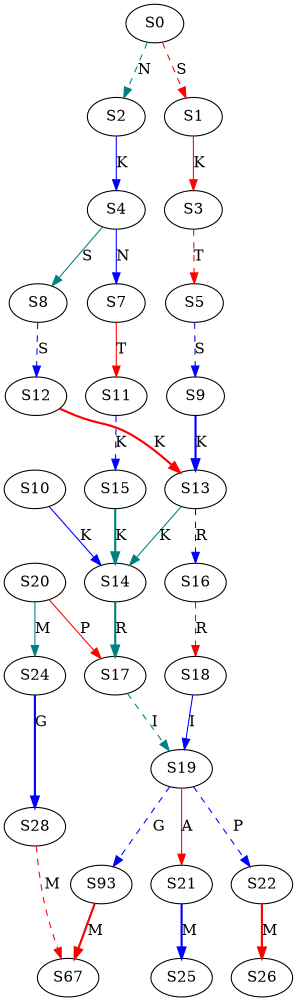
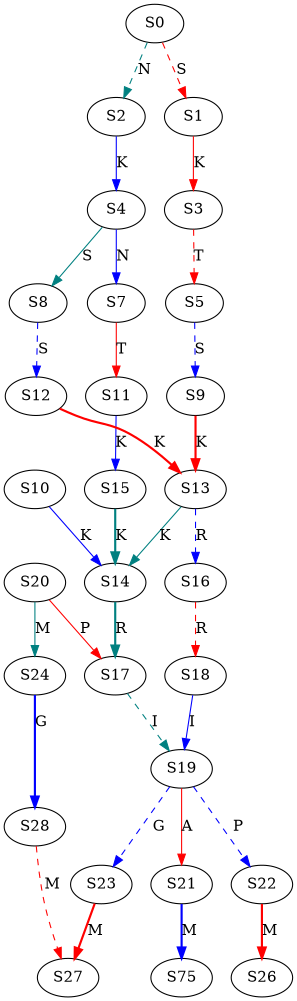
(116, 437) -> (116, 437)
(196, 437) -> (196, 437)
(101, 885) -> (101, 885)
(68, 978) -> (68, 978)
(182, 978) -> (182, 978)
